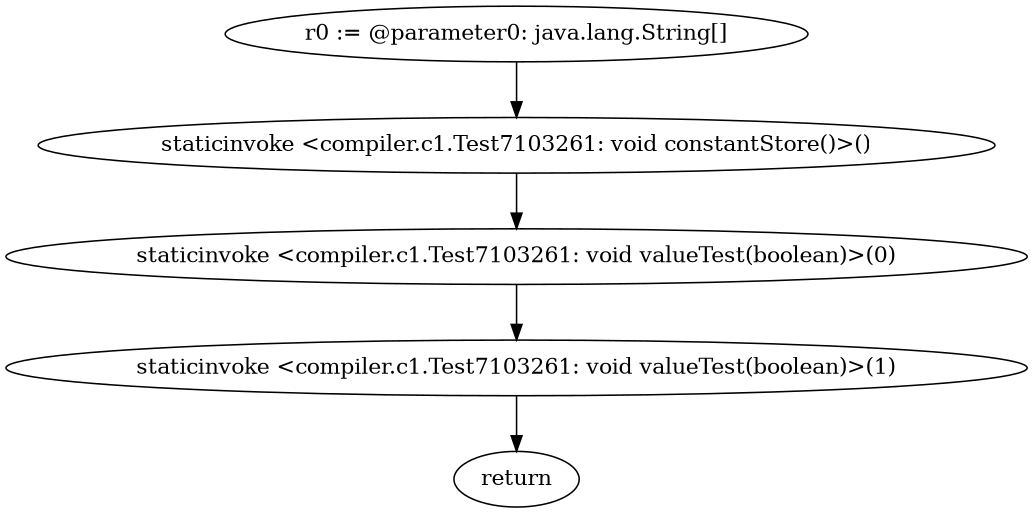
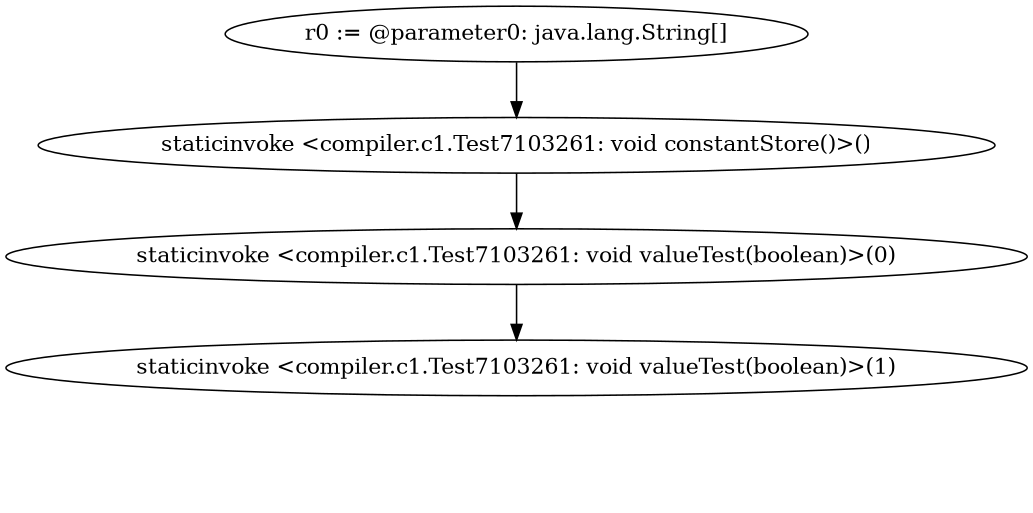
(517, 479) -> none
